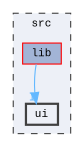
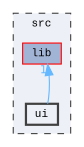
(35, 78) -> (49, 90)
